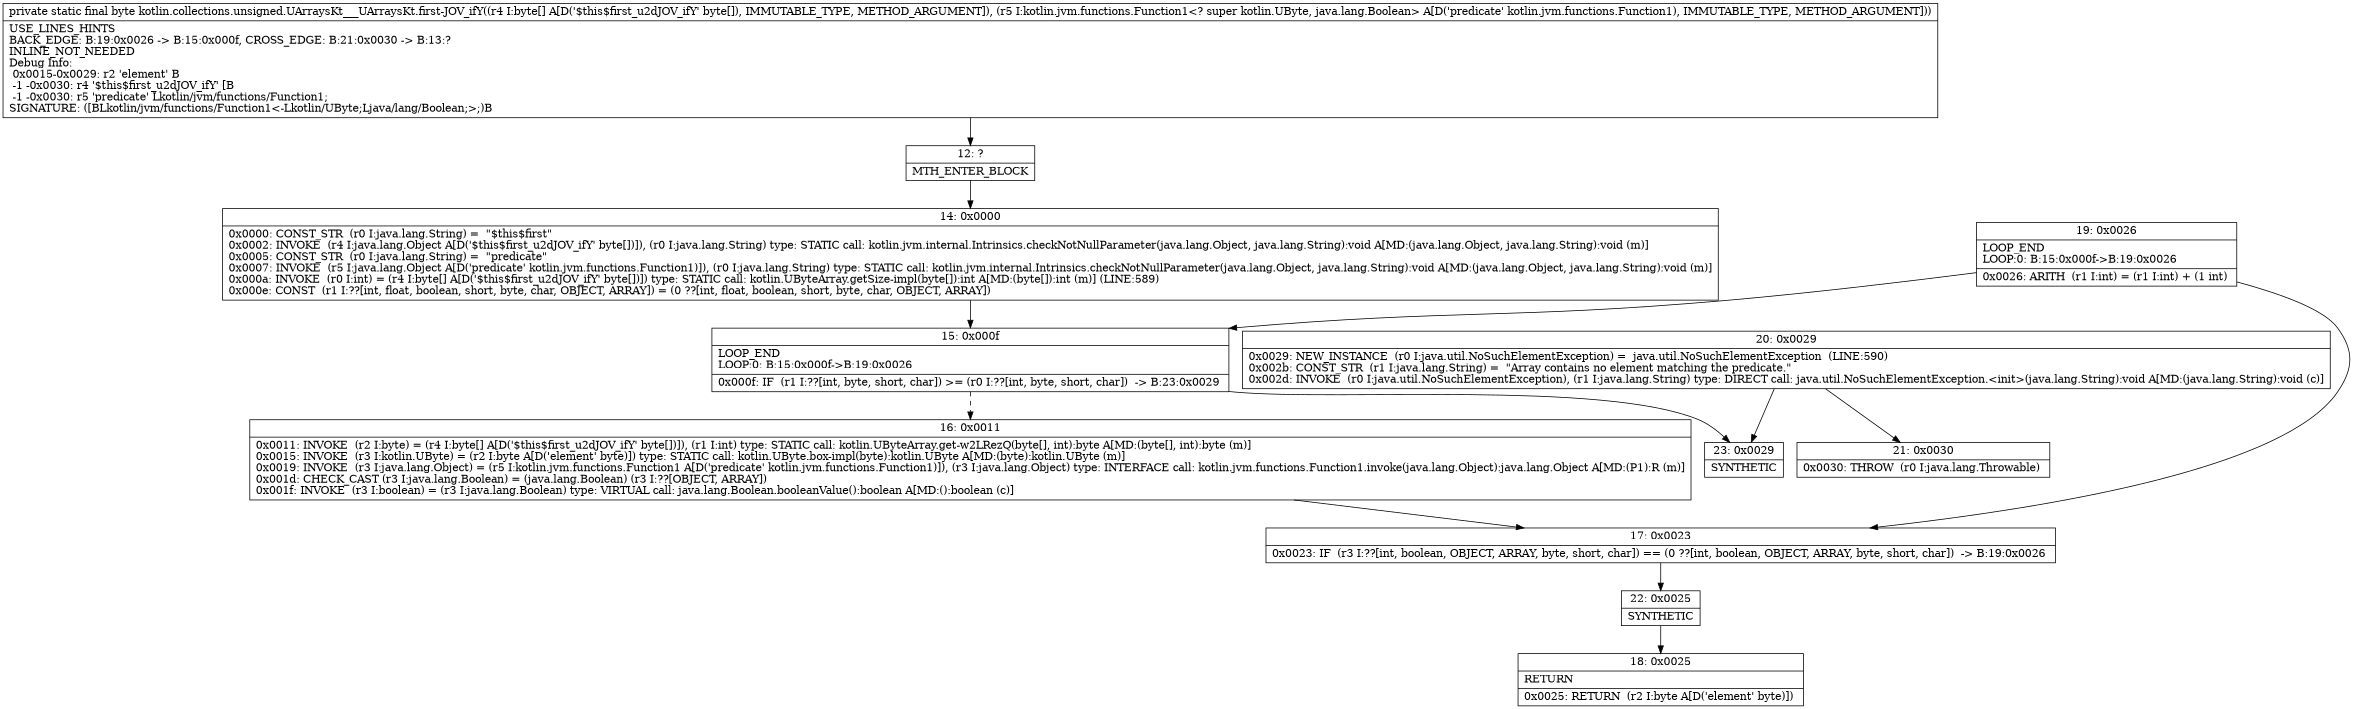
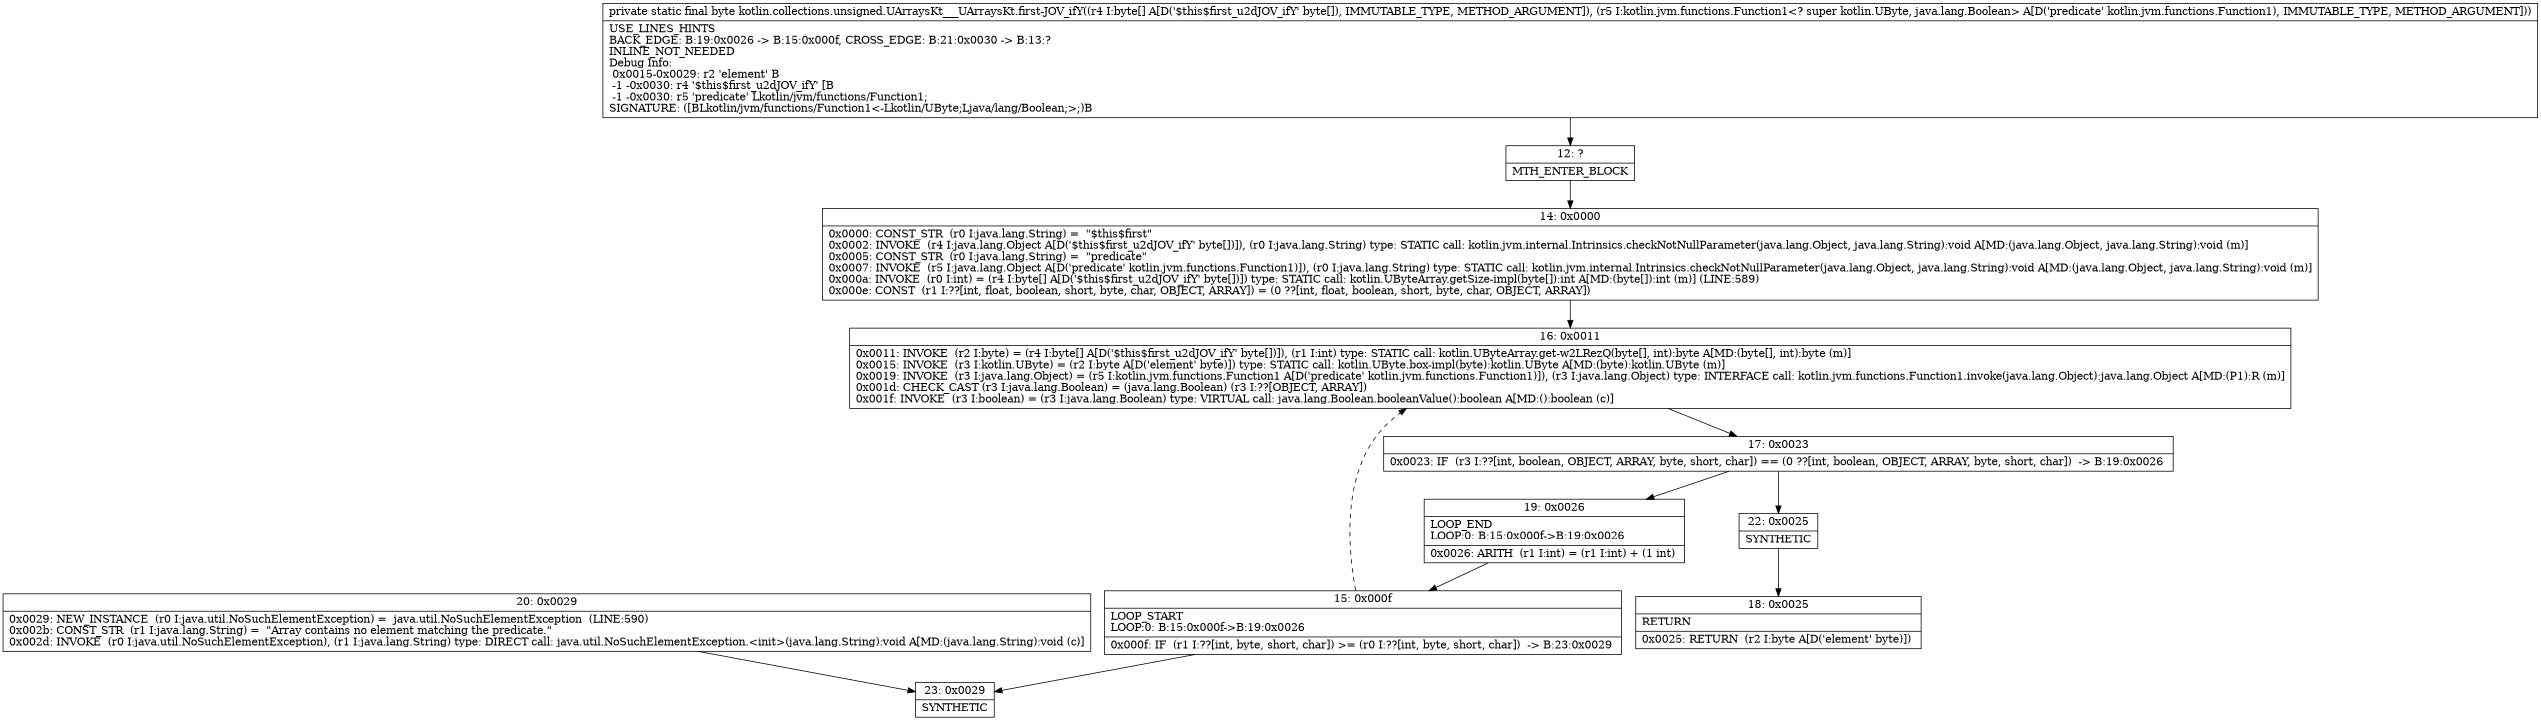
(970, 310) -> (1570, 310)
(749, 354) -> (1147, 617)
(1923, 460) -> none
(2206, 466) -> (1691, 484)
